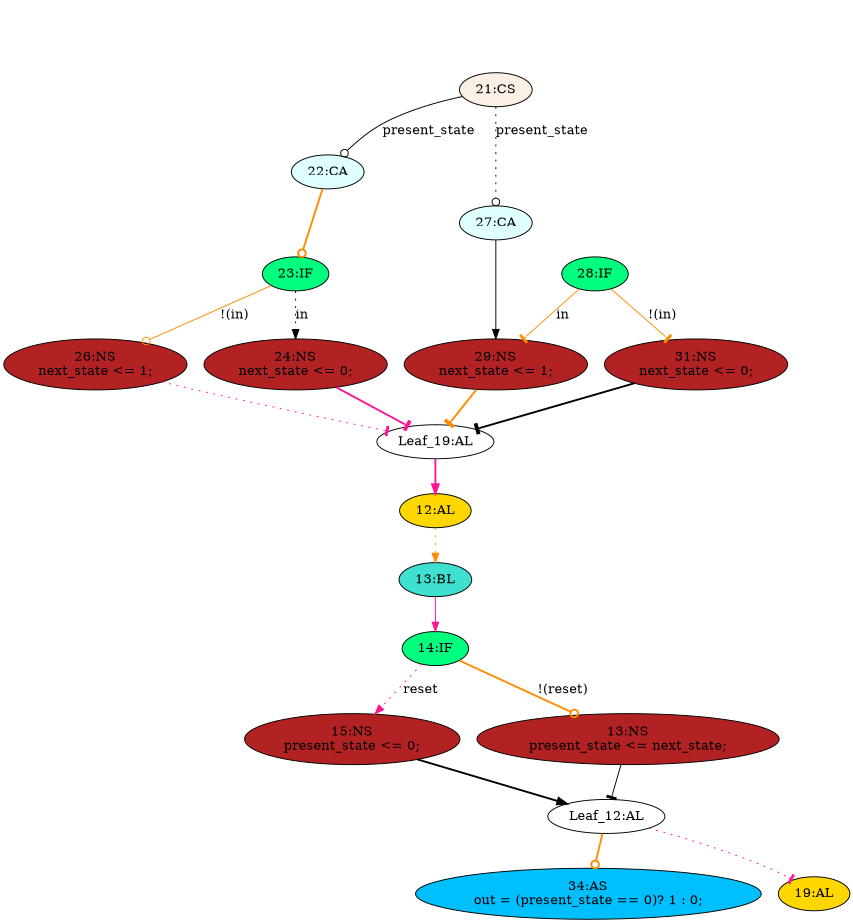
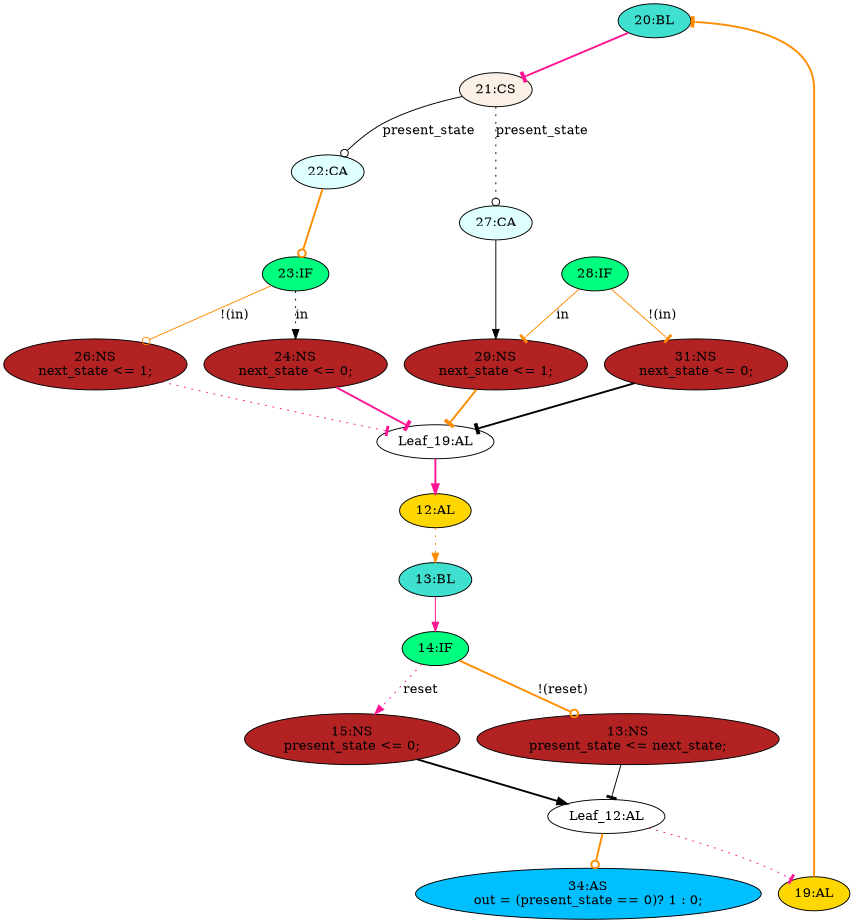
none -> (654, 21)
